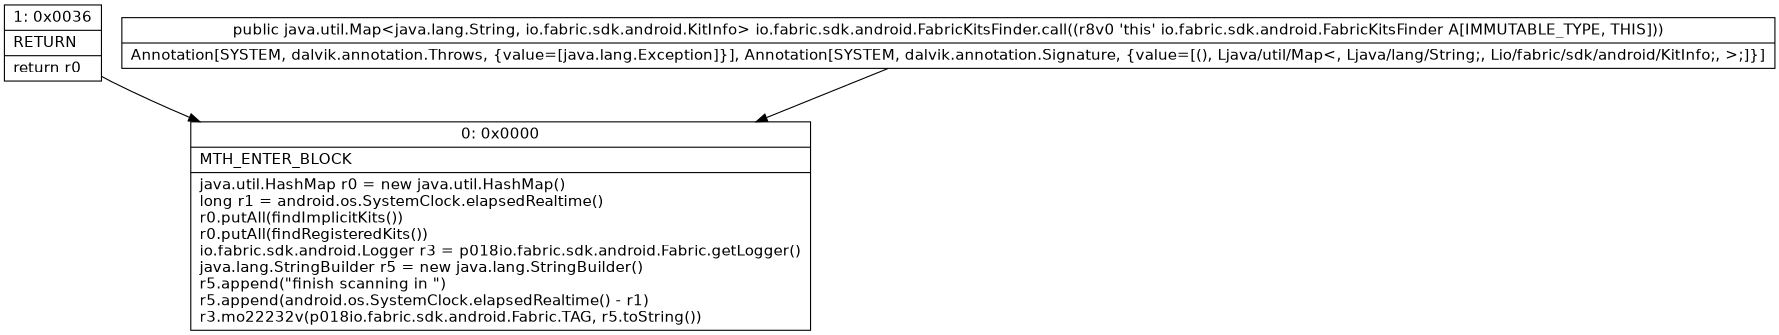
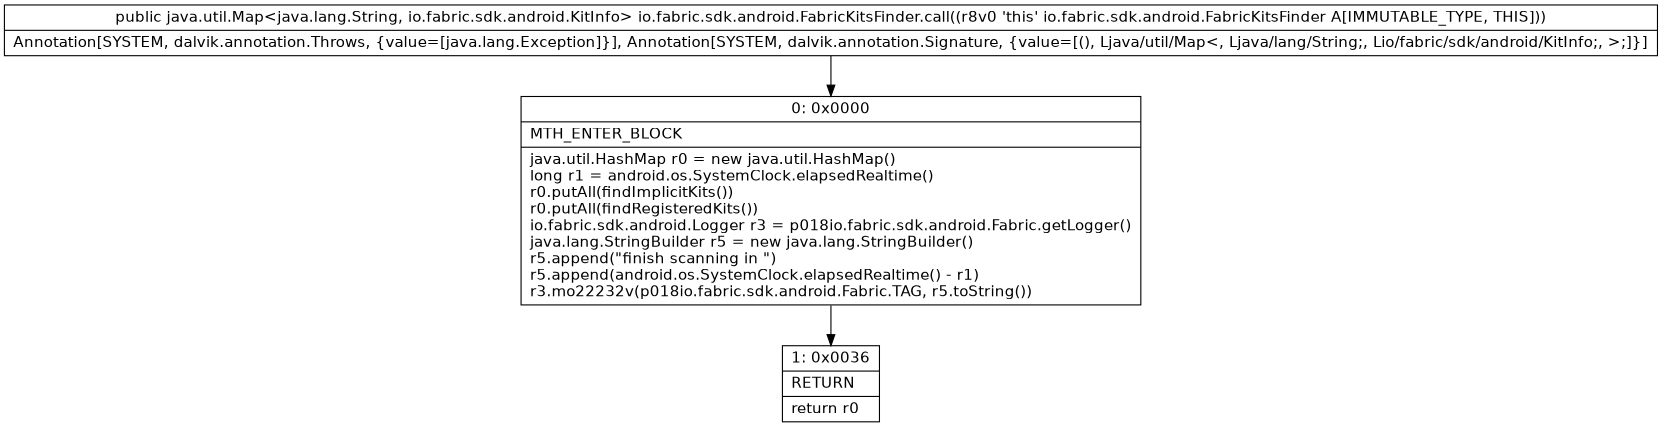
(145, 98) -> (831, 320)
